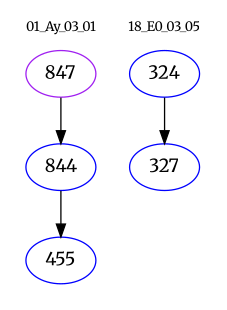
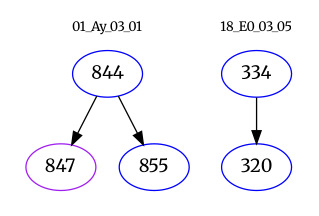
(165, 74) -> (257, 74)
(61, 114) -> (87, 115)
(165, 167) -> (257, 167)
(61, 260) -> (154, 167)
